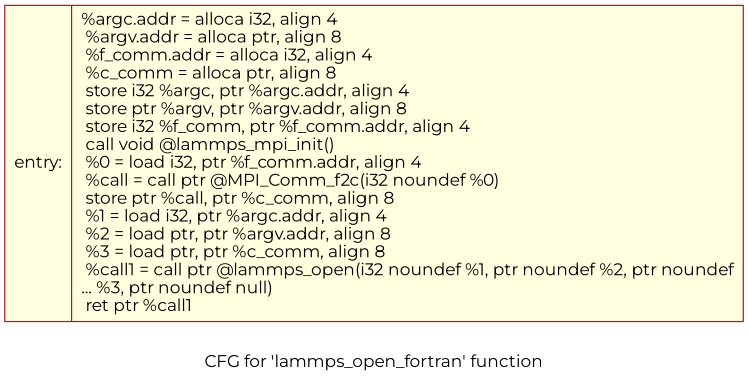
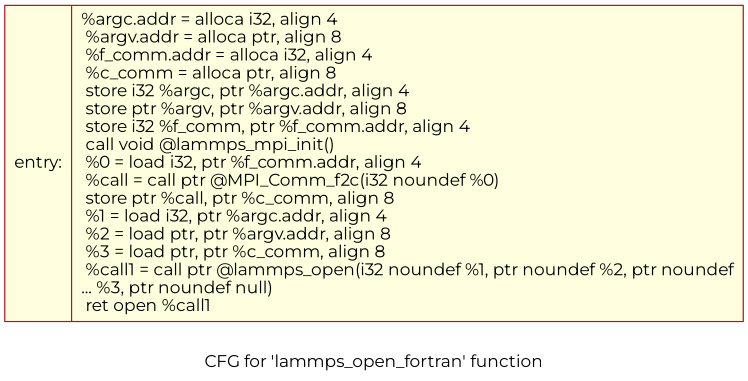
(137, 306) -> (146, 306)
